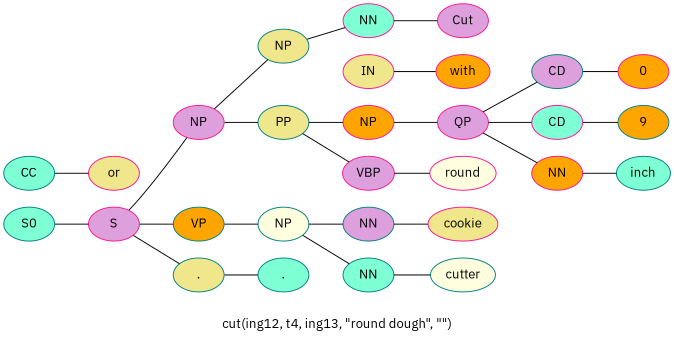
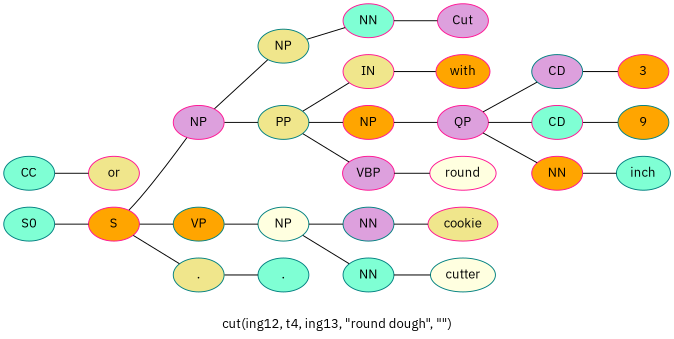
(643, 72) -> (643, 72)
none -> (326, 97)
(114, 224) -> (114, 224)
